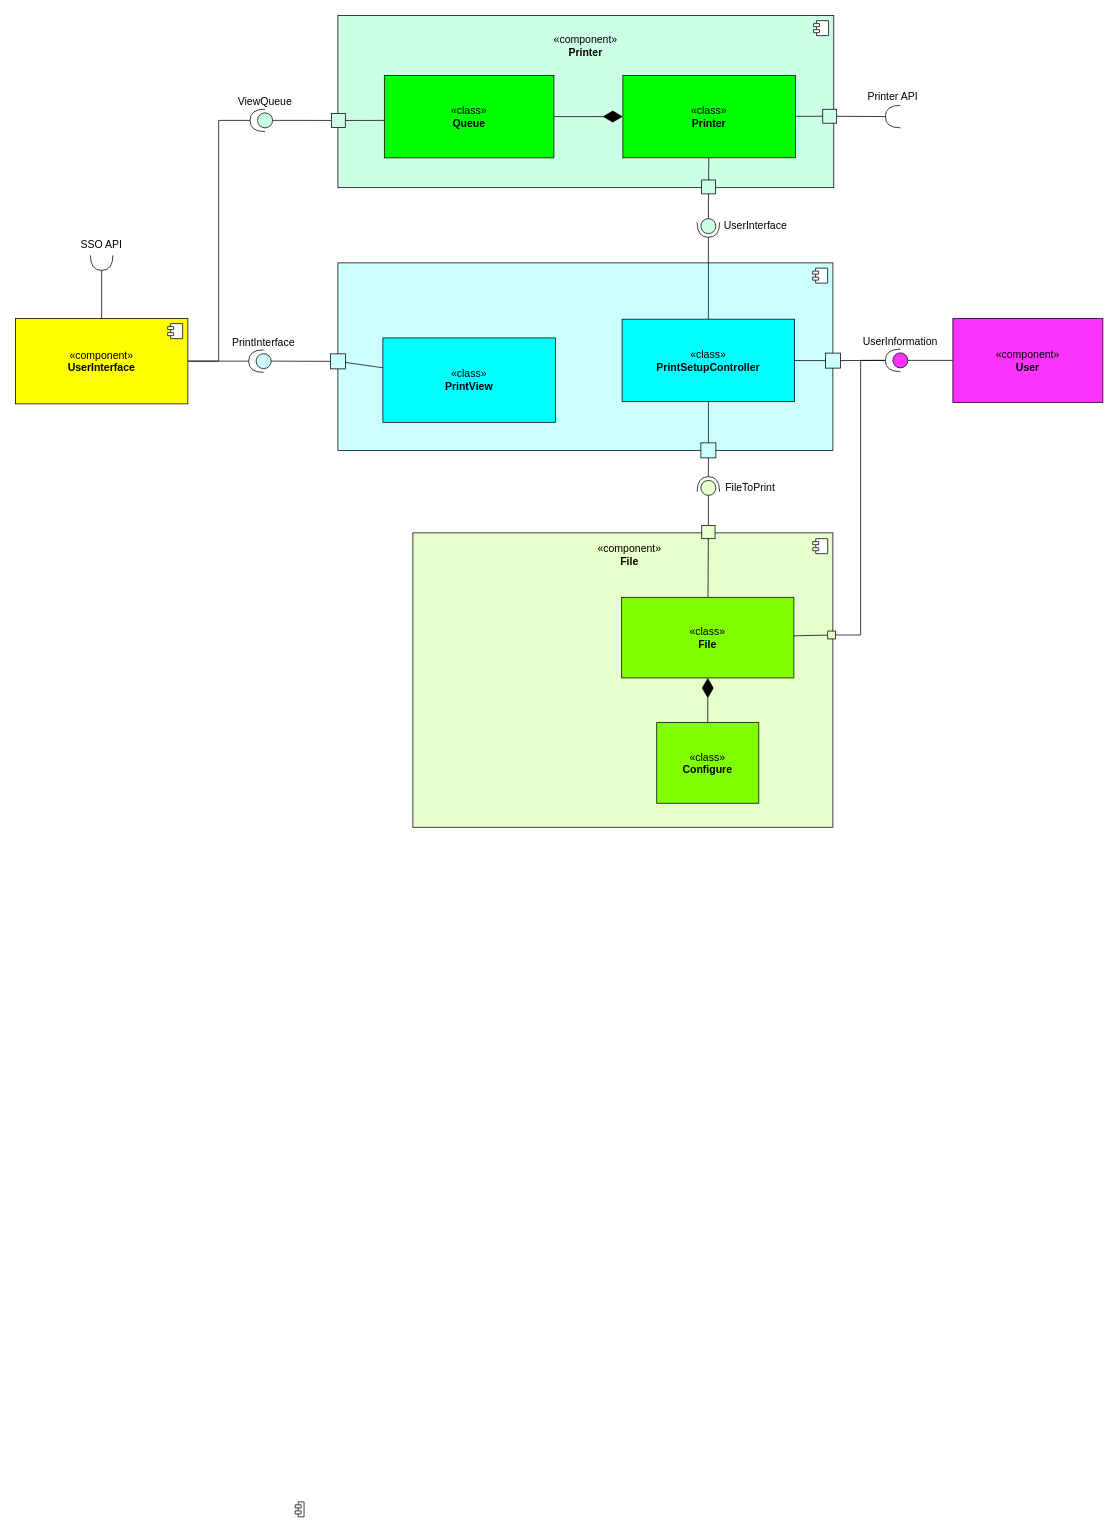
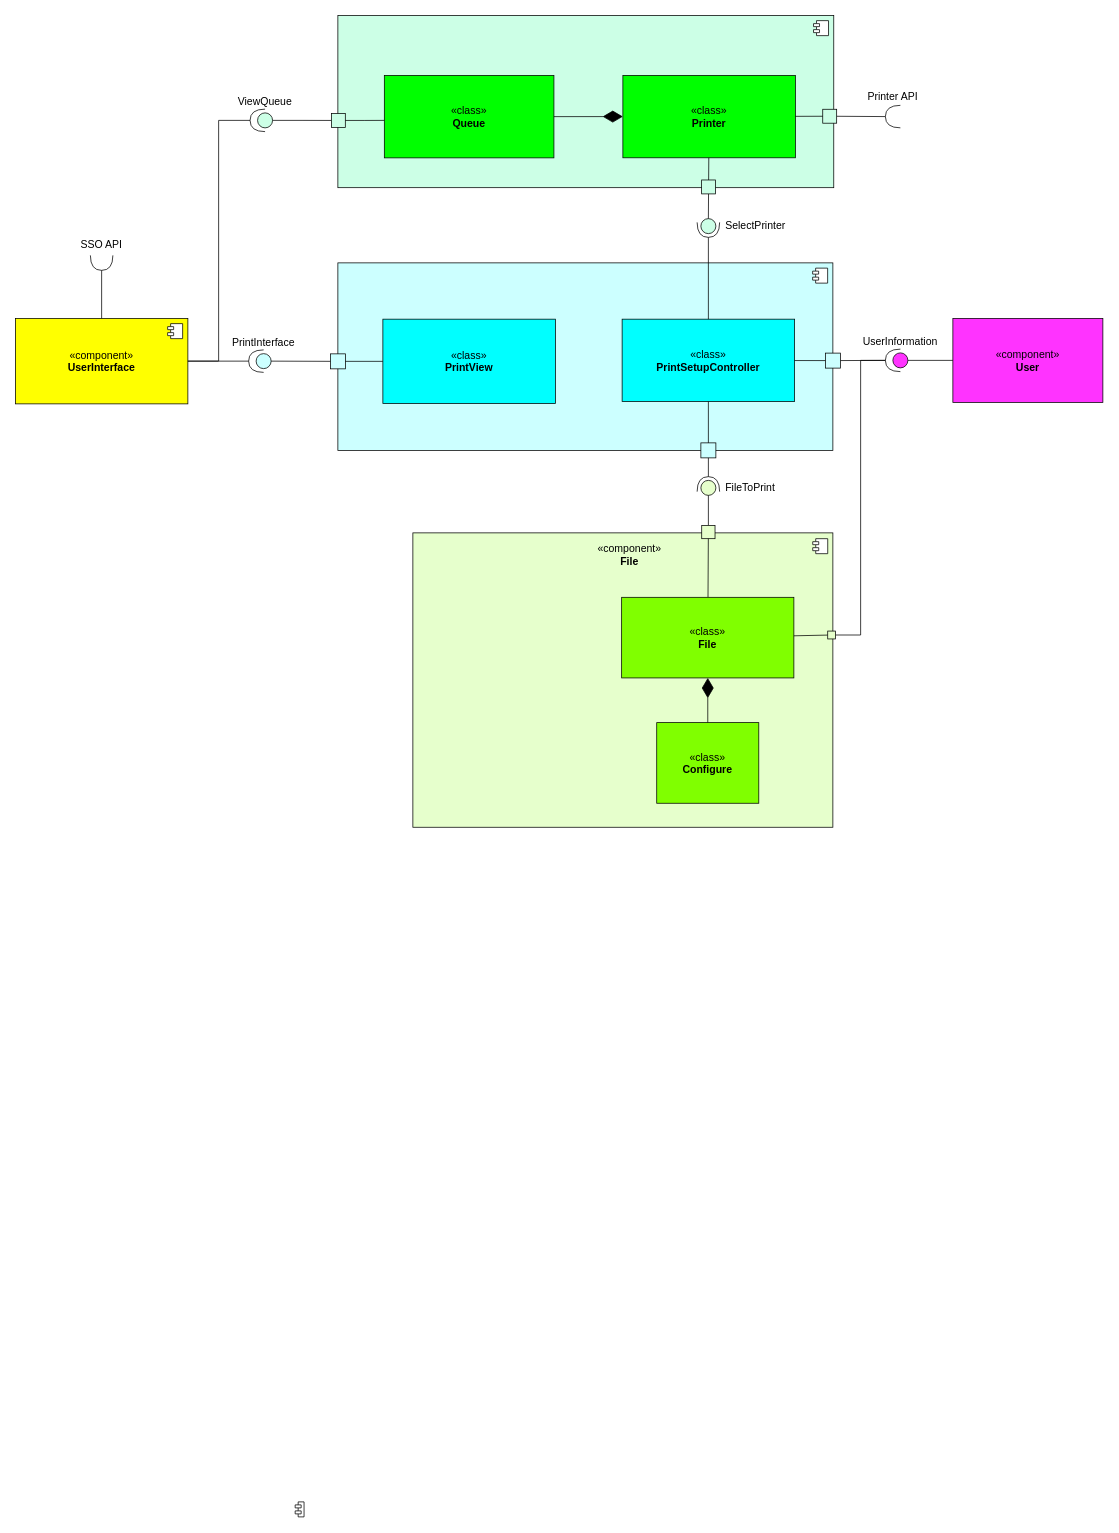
(586, 45) -> none
(756, 225) -> (756, 225)
(469, 380) -> (469, 361)
